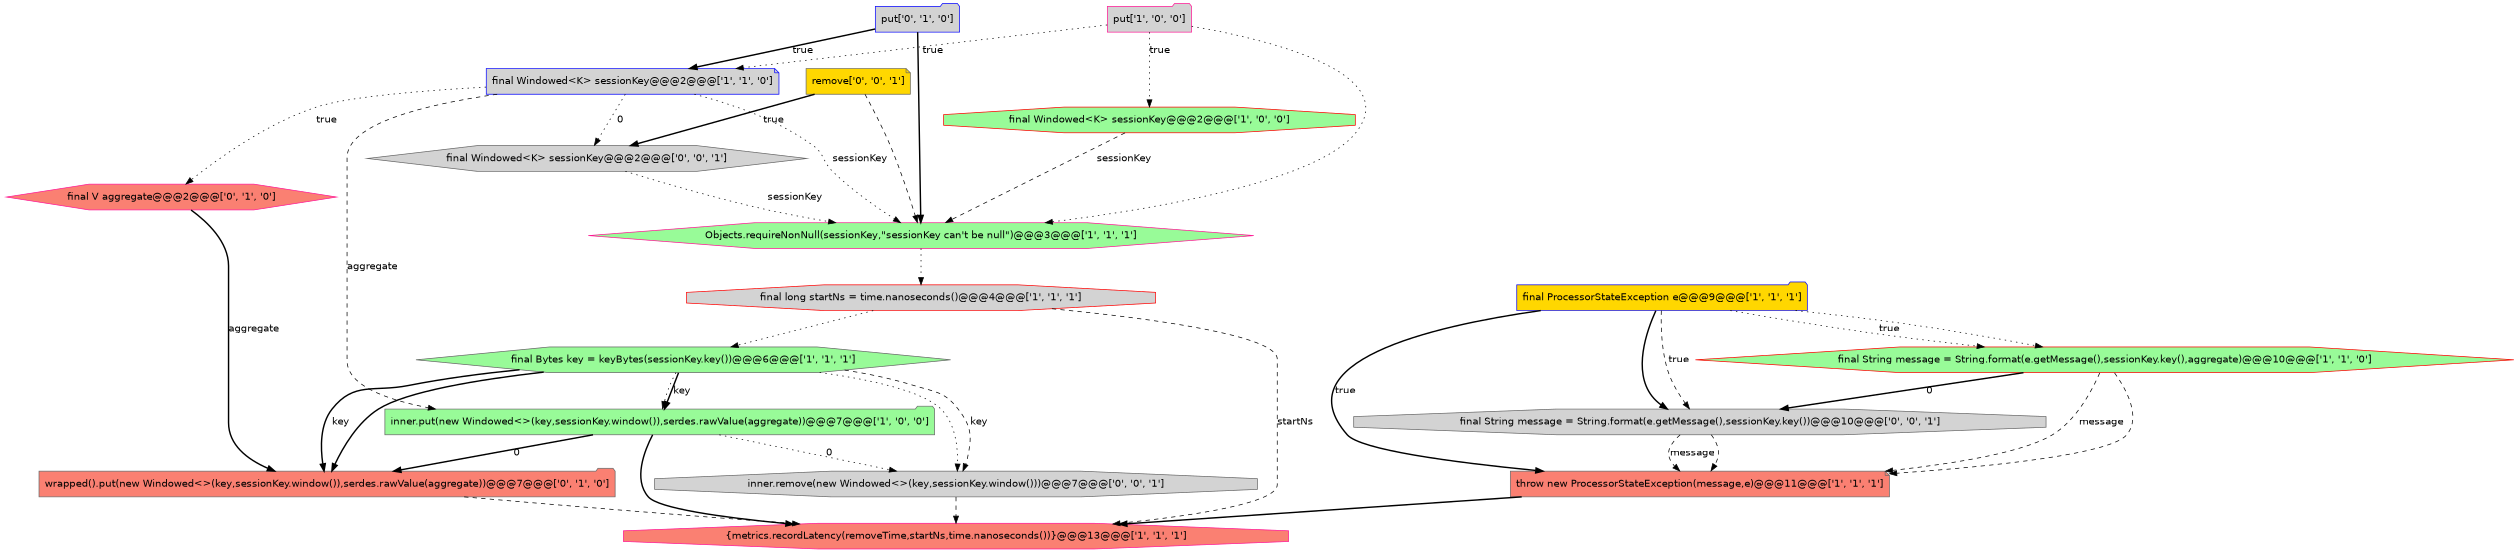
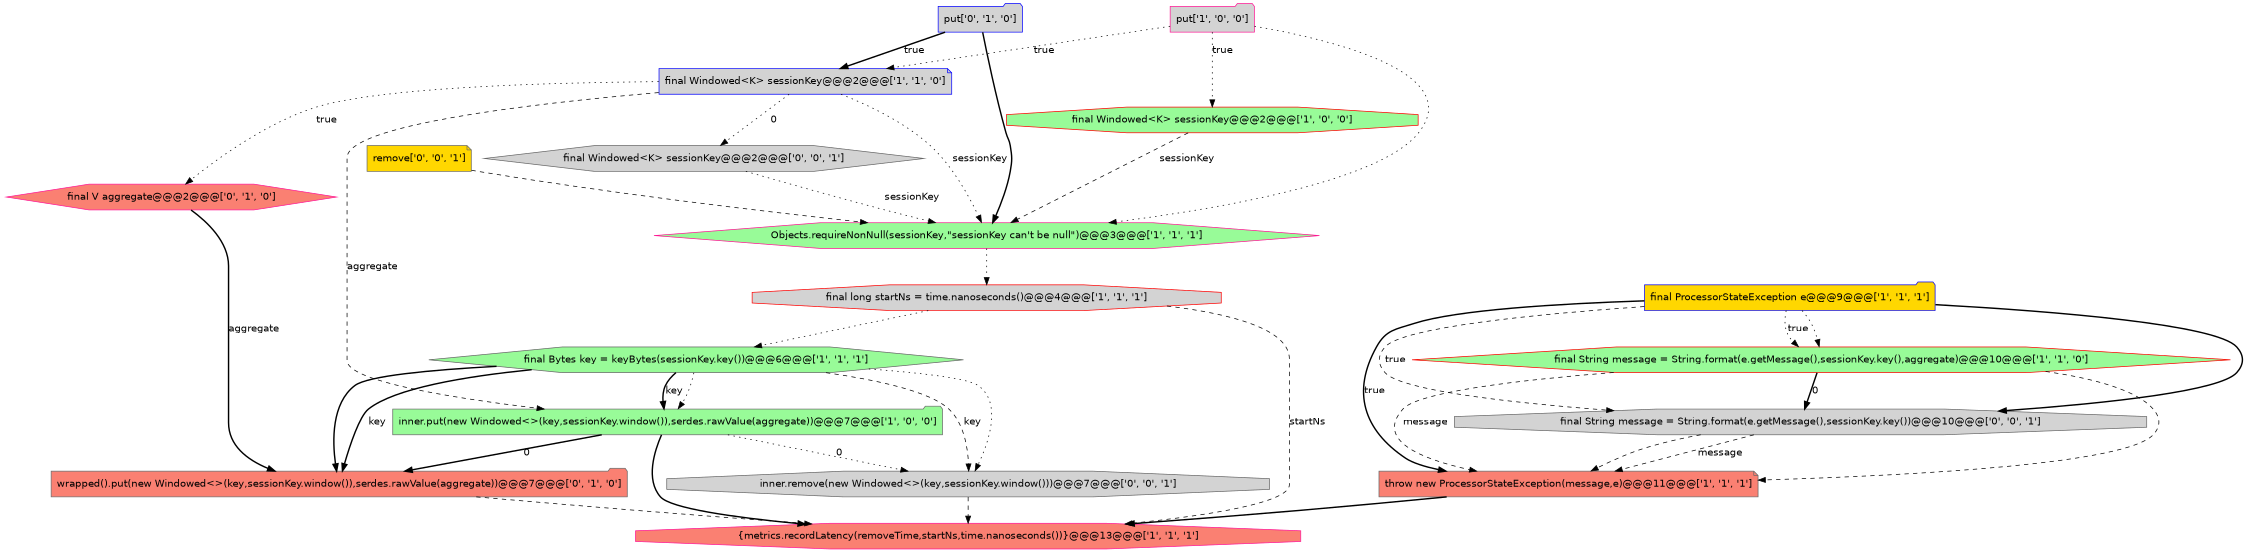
(726, 119) -> none
